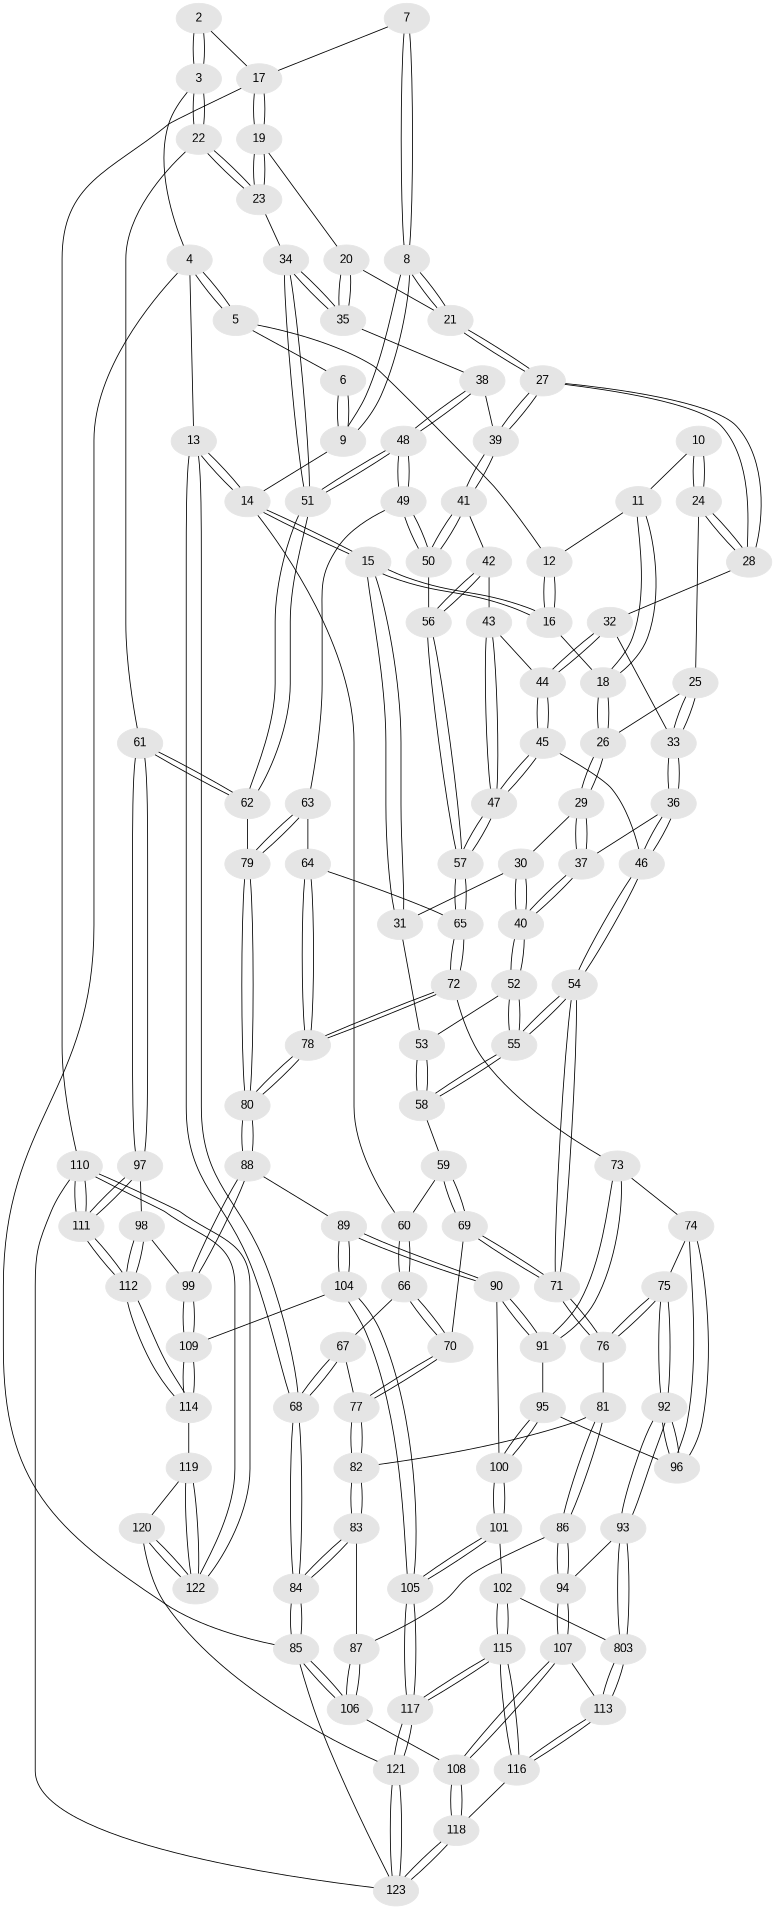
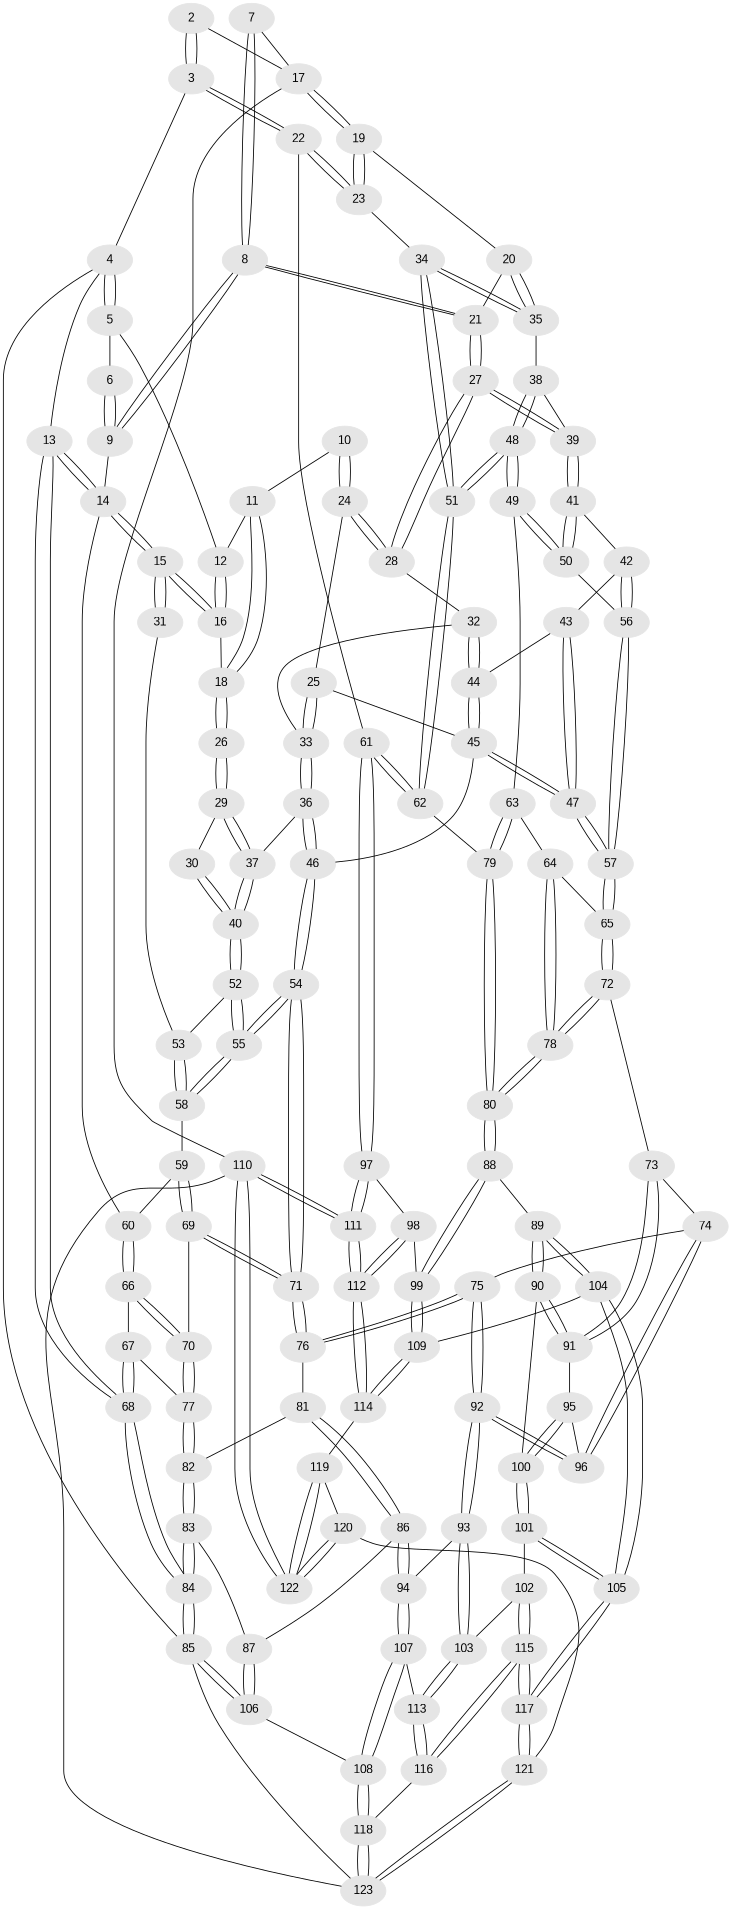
(649, 713) -> (394, 713)
(461, 894) -> none
(623, 1649) -> (464, 1649)
